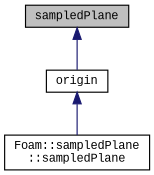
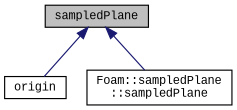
(77, 120) -> (129, 53)
